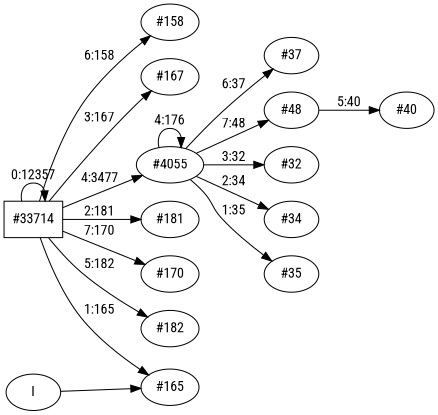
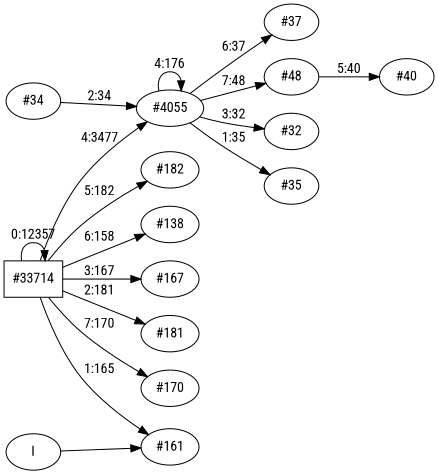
(170, 22) -> (170, 224)
(228, 191) -> (94, 104)
(170, 387) -> (170, 447)
